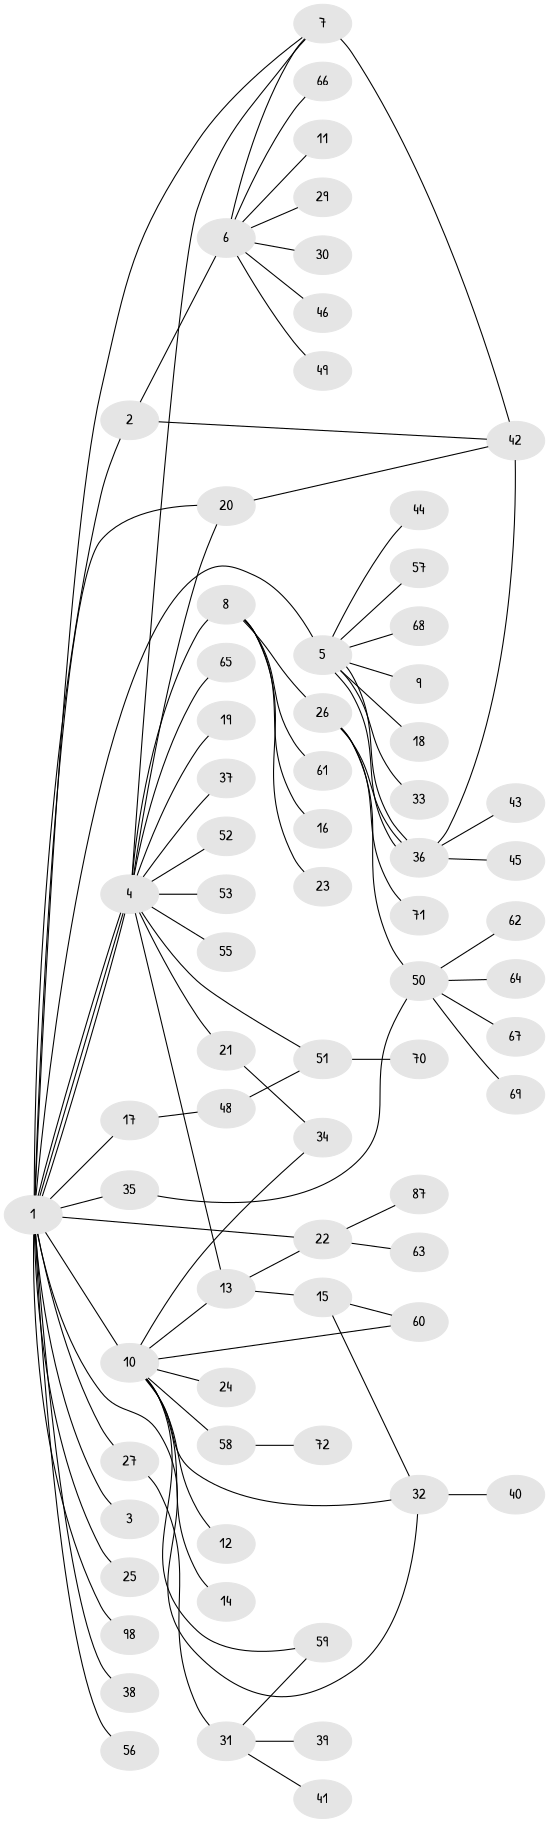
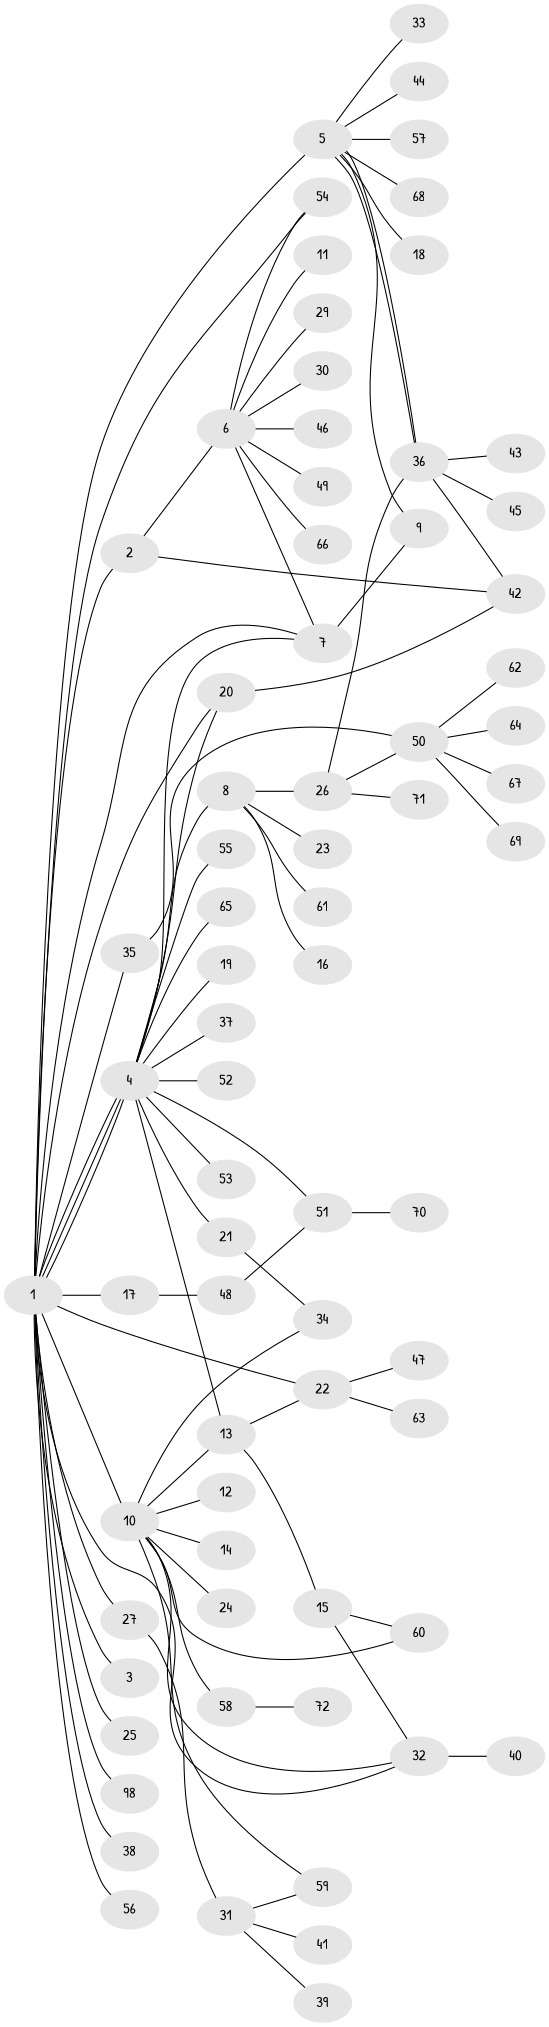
none -> (323, 197)
(440, 224) -> (379, 576)
(419, 1194) -> (419, 1361)
